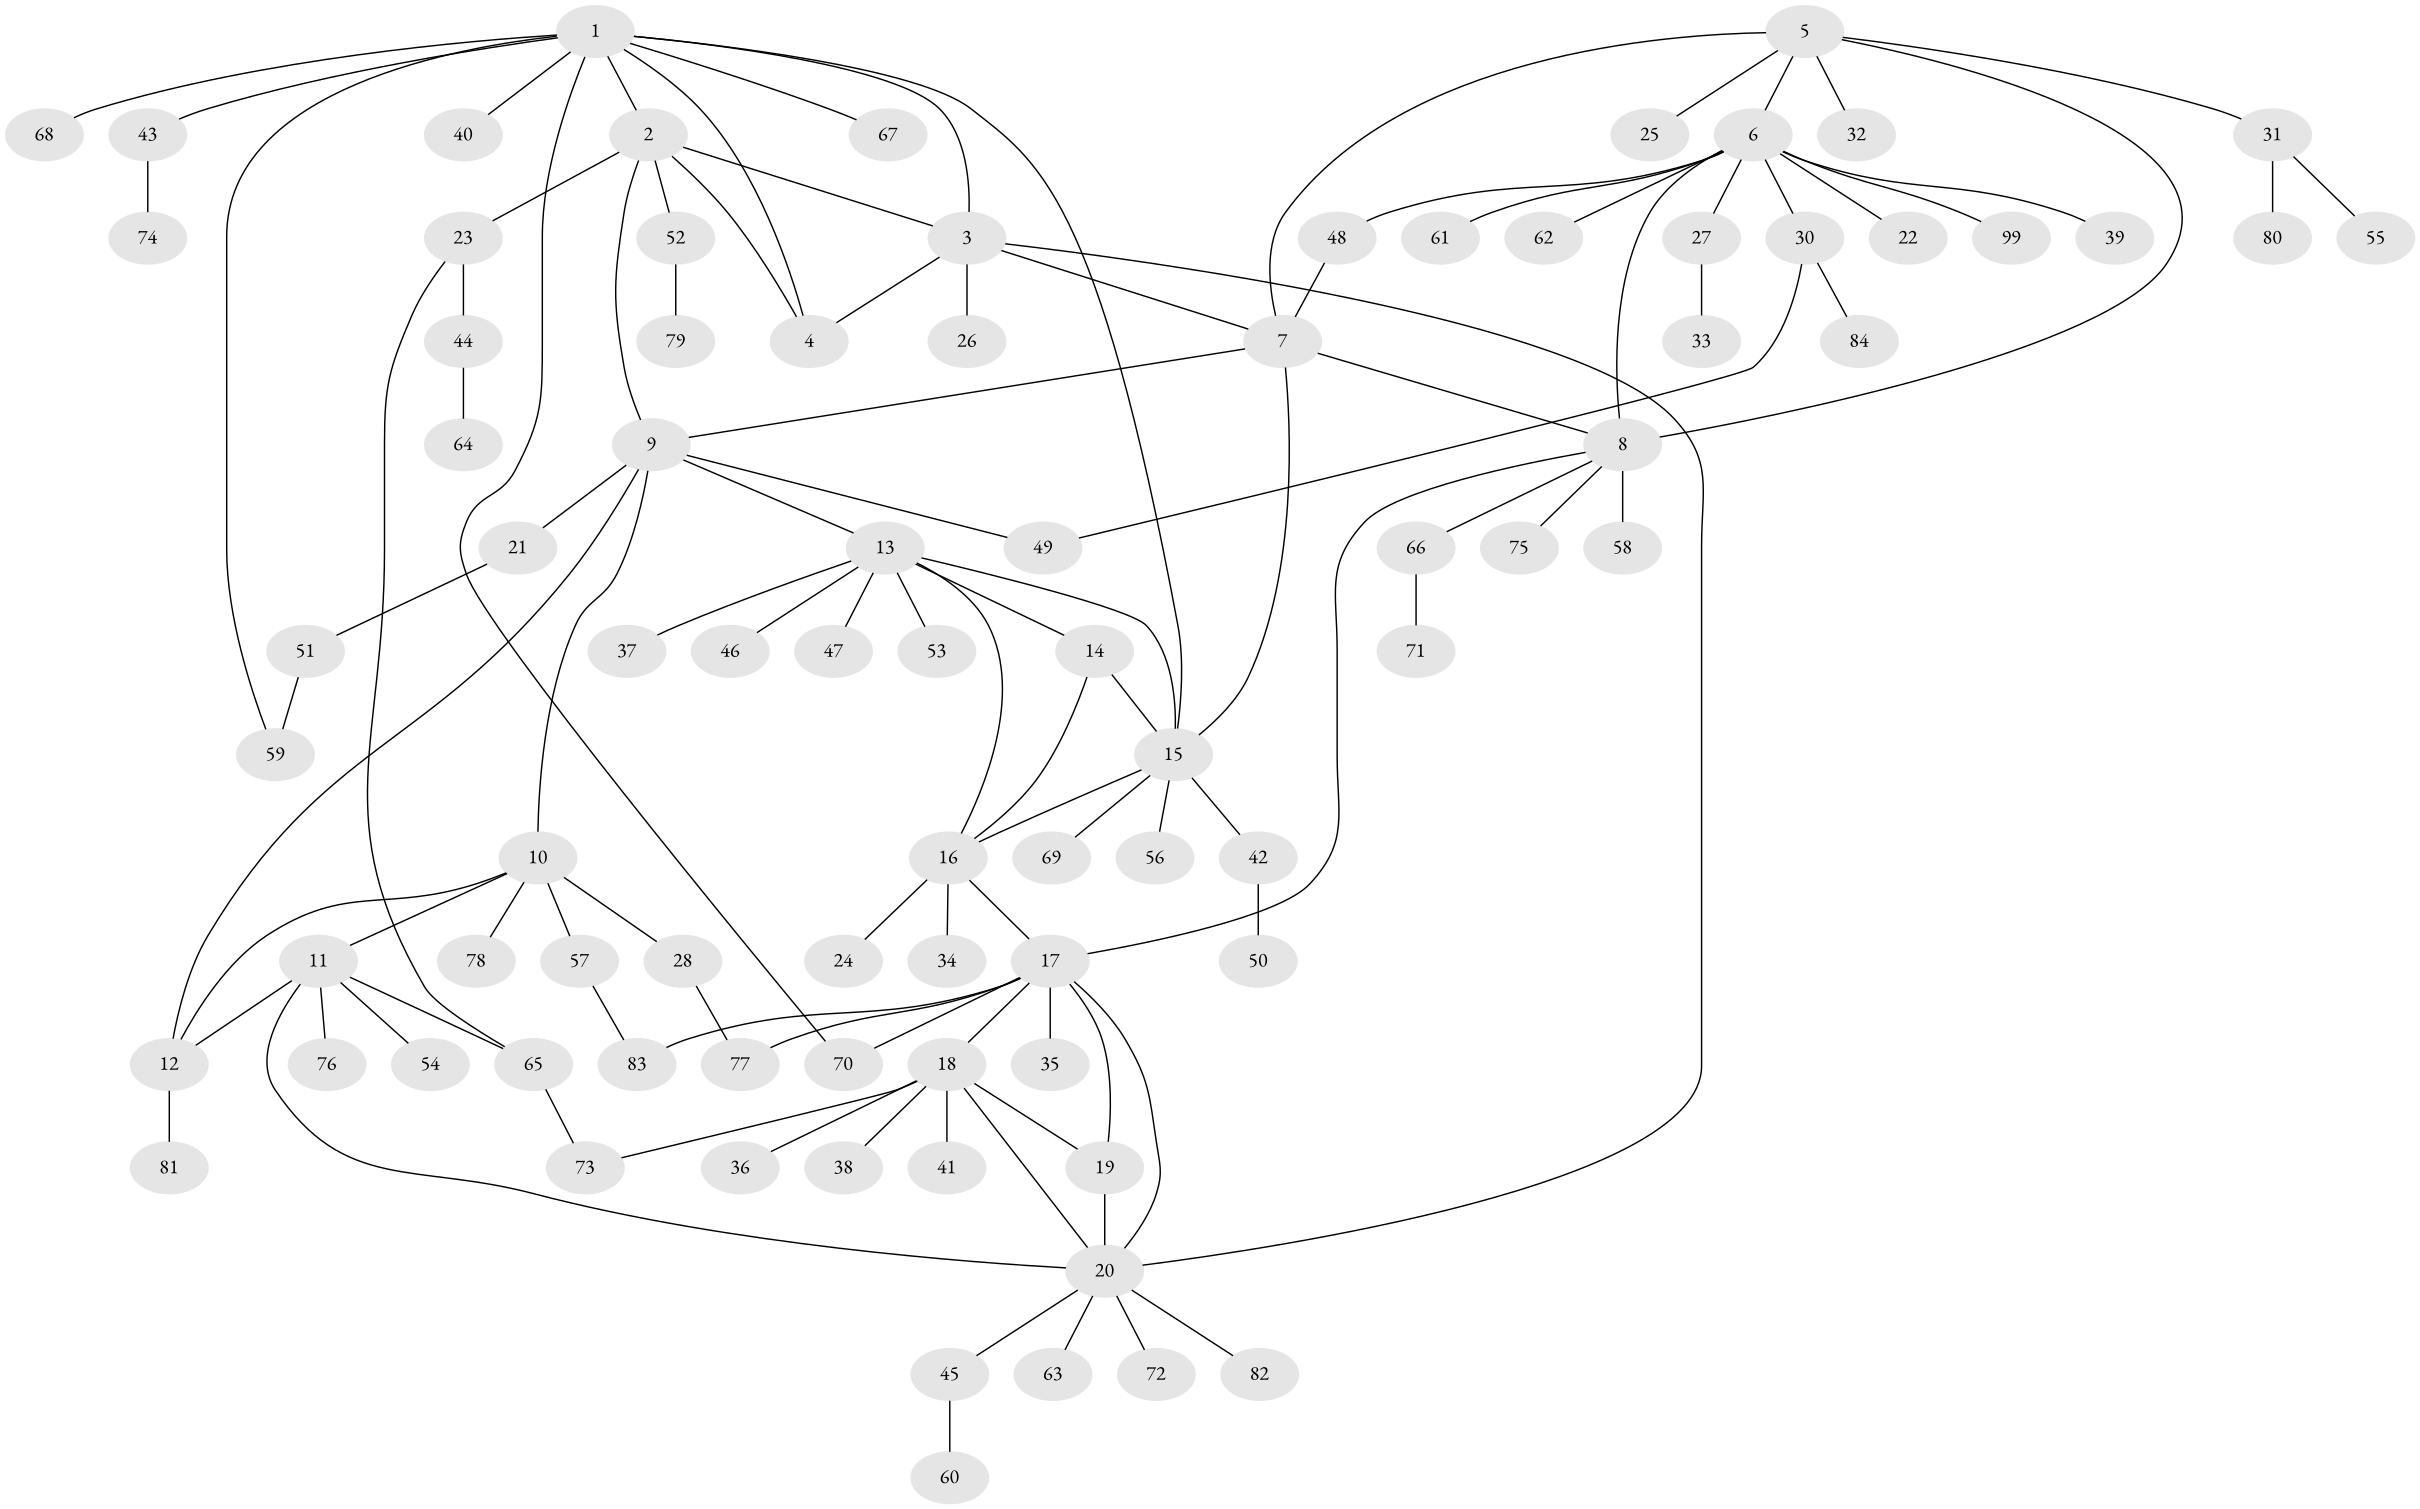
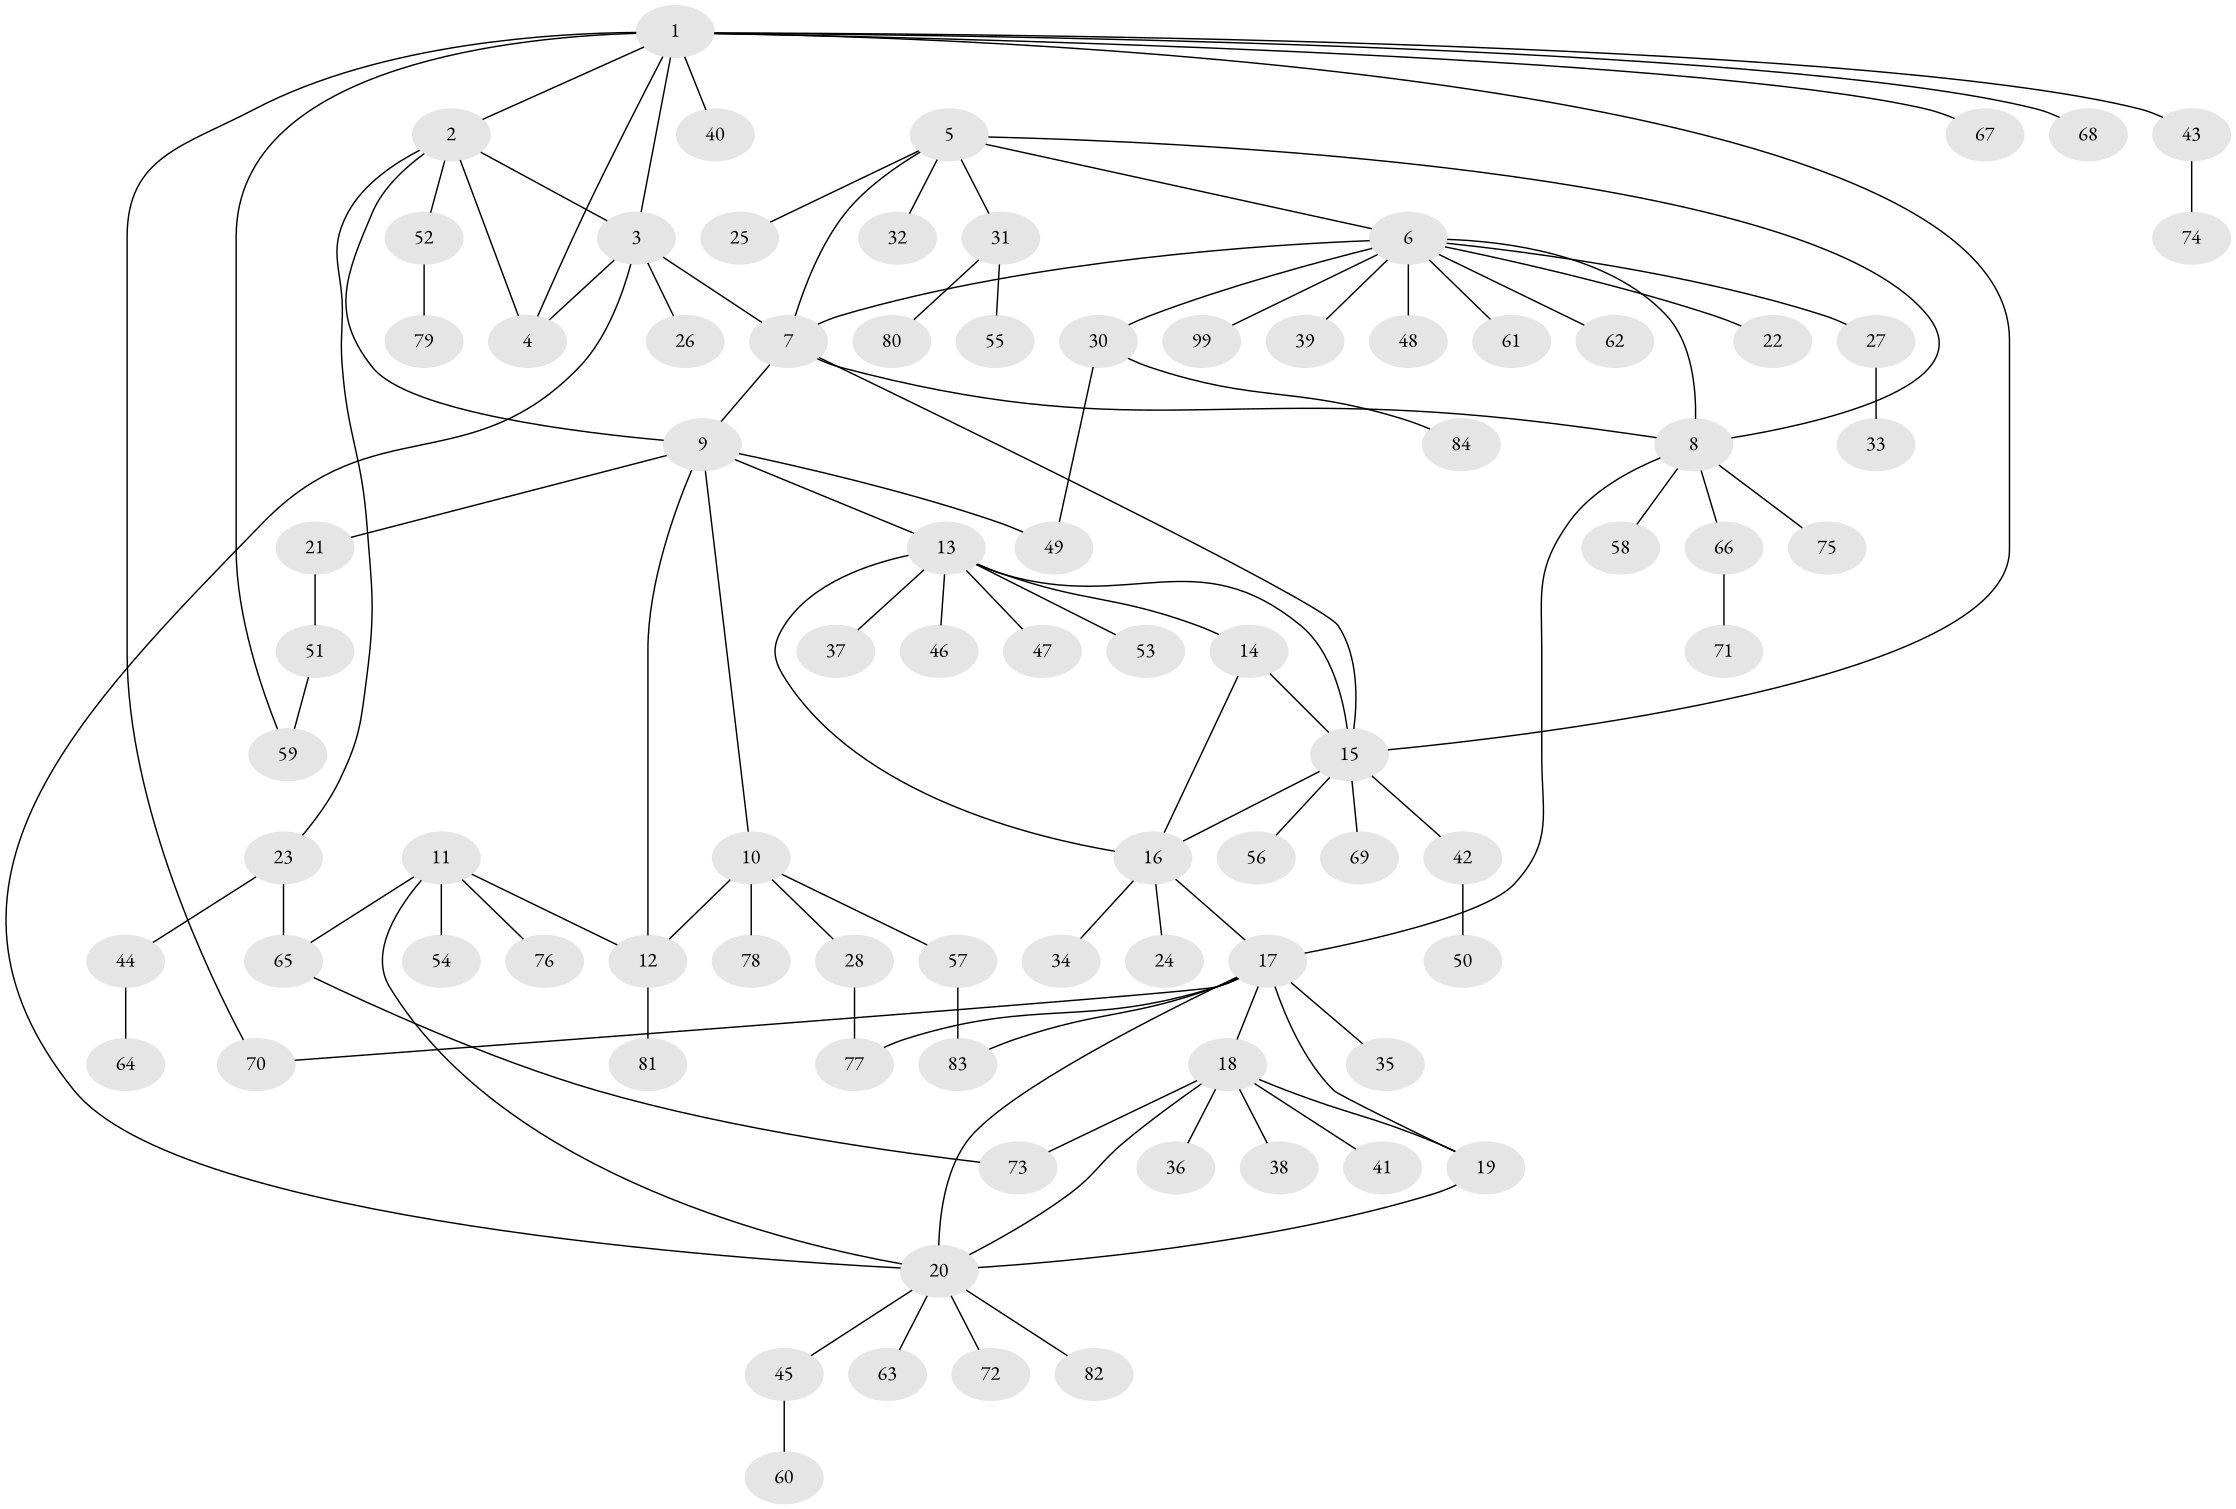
(1314, 282) -> (1091, 265)
(429, 909) -> none
